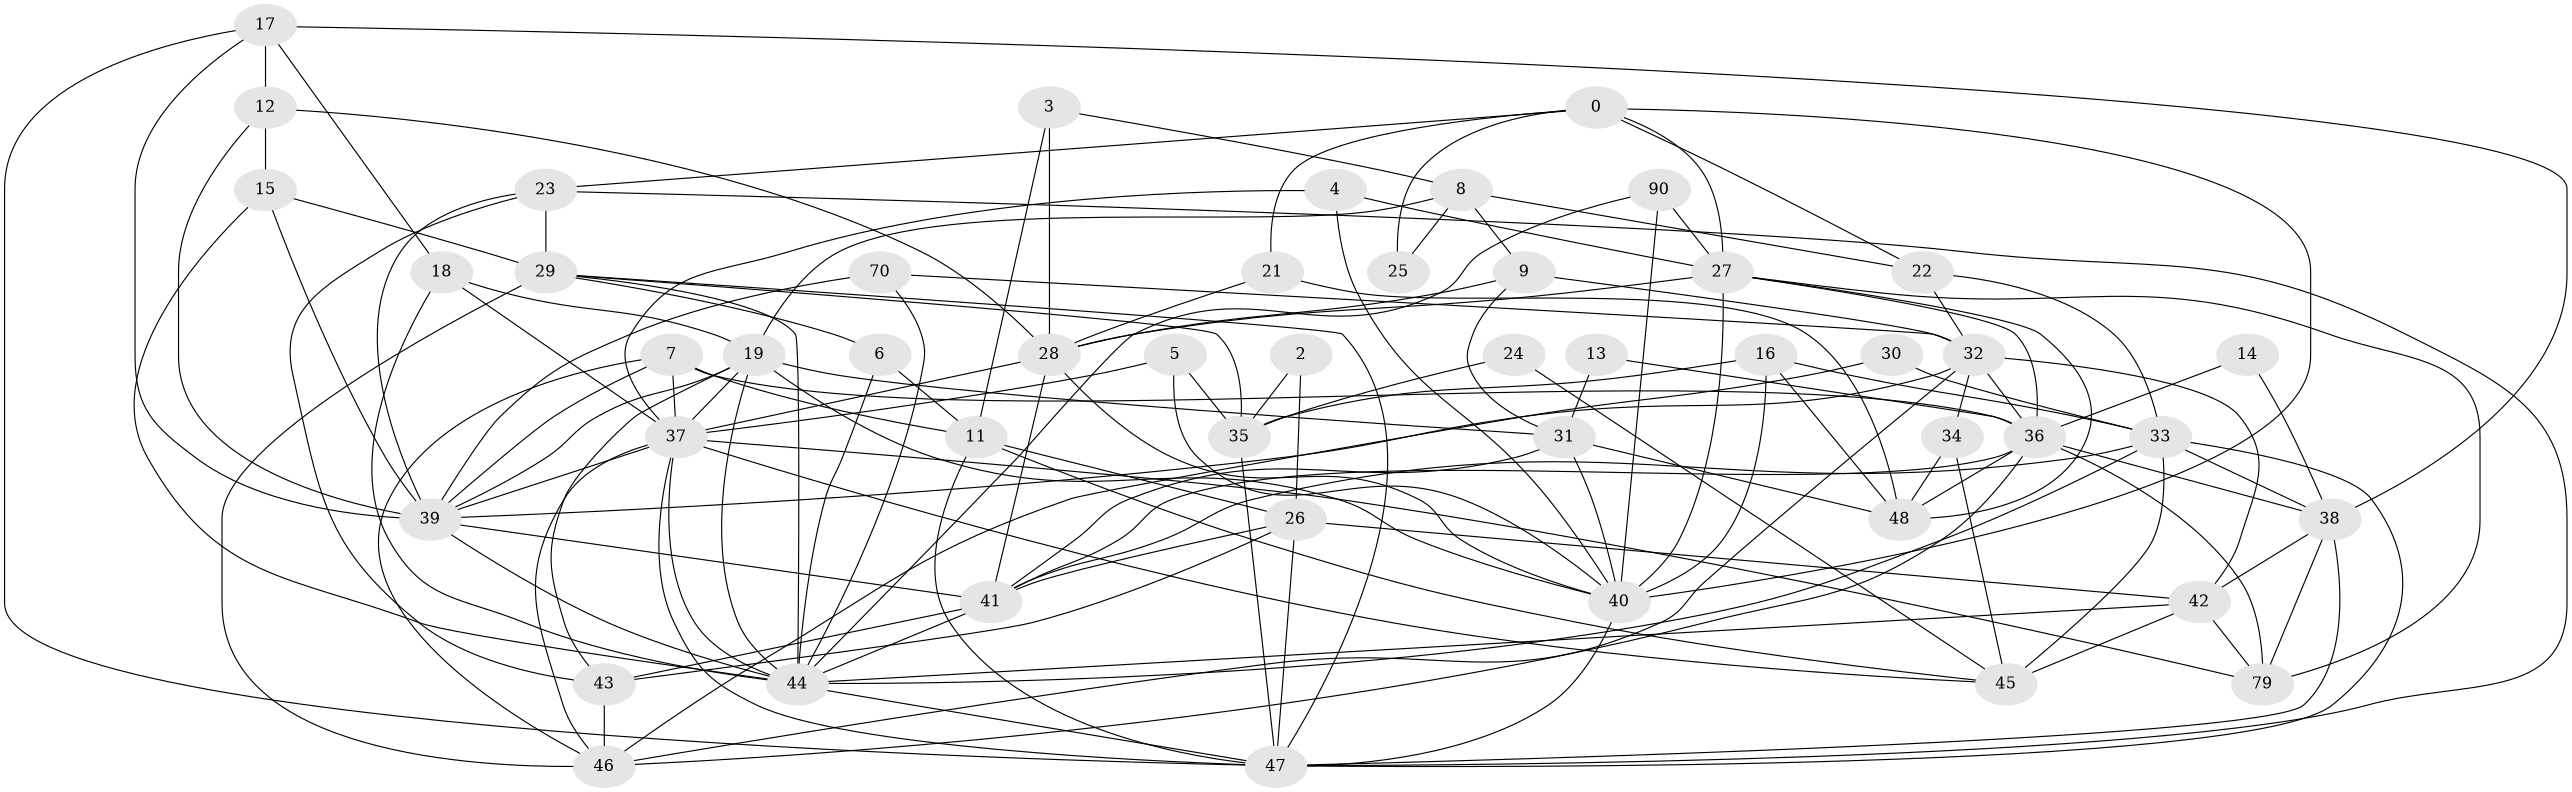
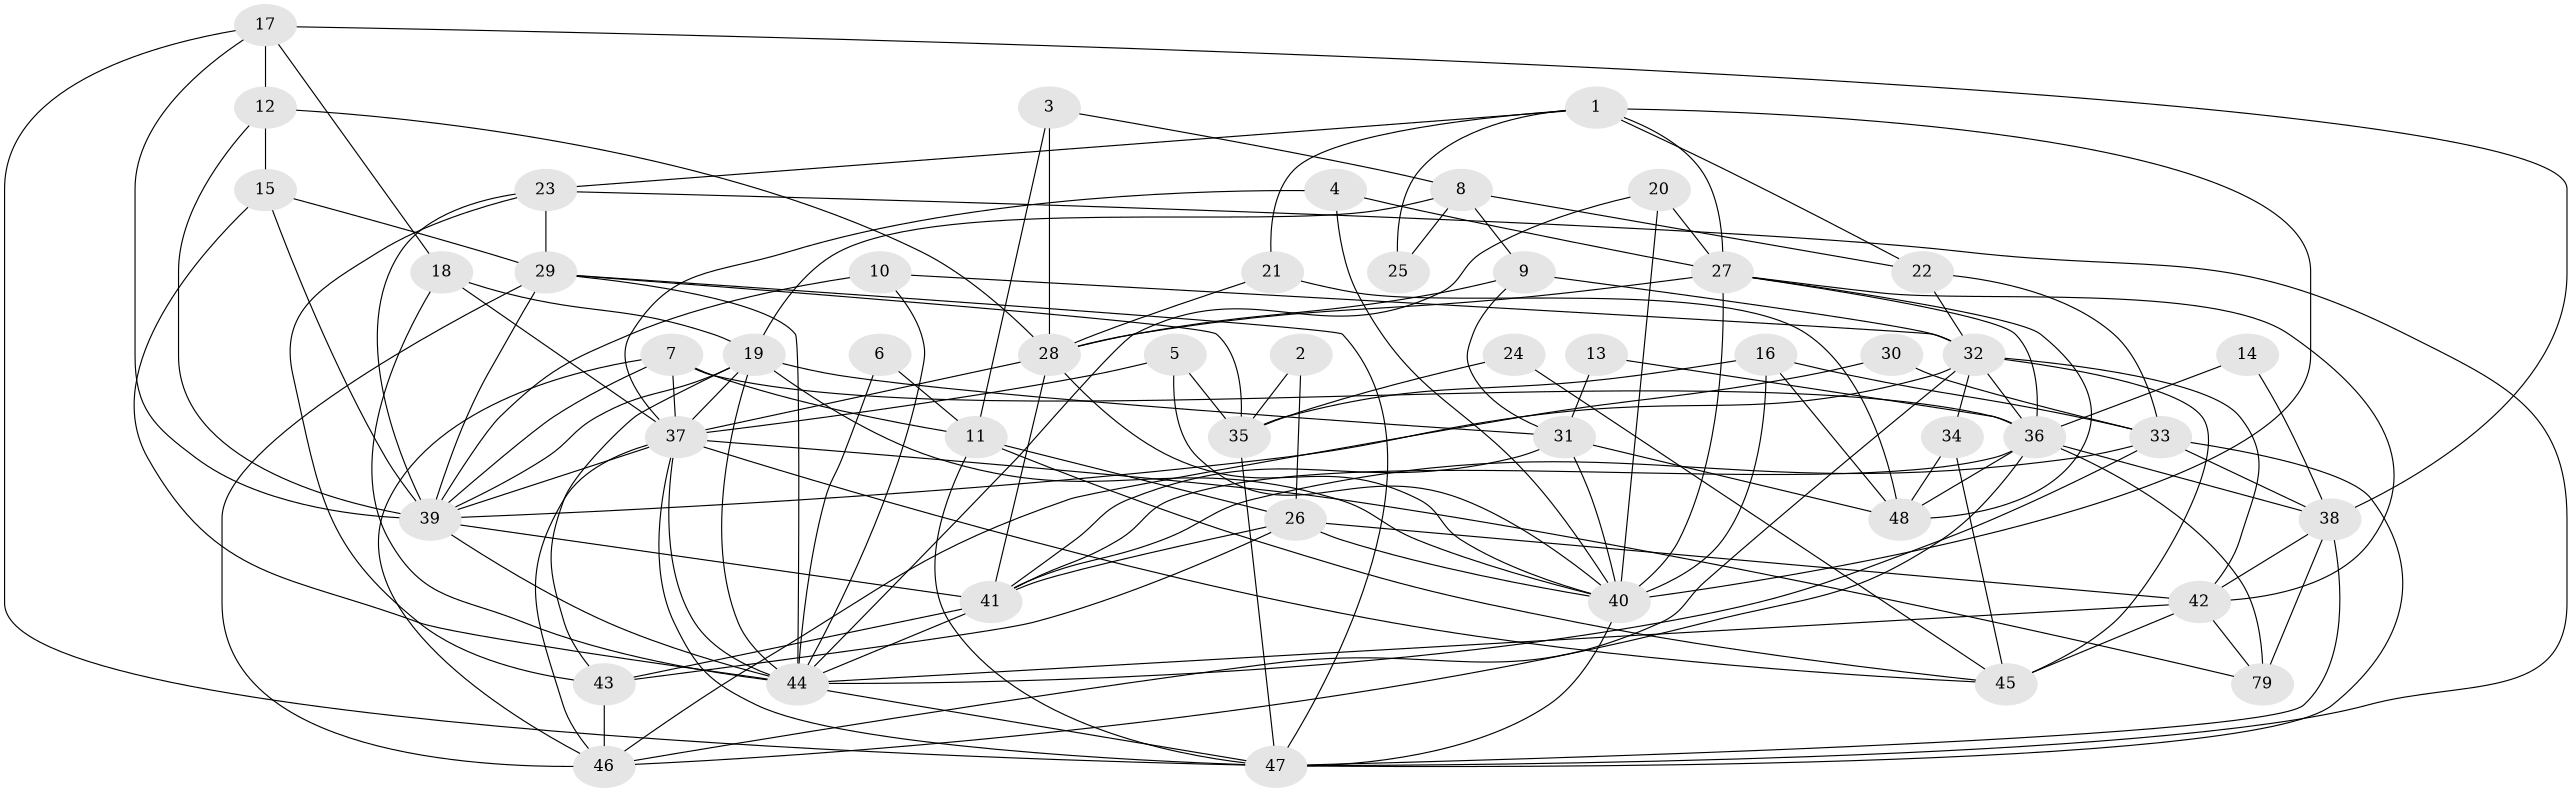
(1597, 108) -> (1597, 108)
(1659, 190) -> (1659, 190)
(880, 272) -> (880, 272)
(717, 304) -> (478, 392)
(2285, 320) -> (2227, 312)
(2123, 578) -> (2202, 475)
(1286, 643) -> (1454, 570)
